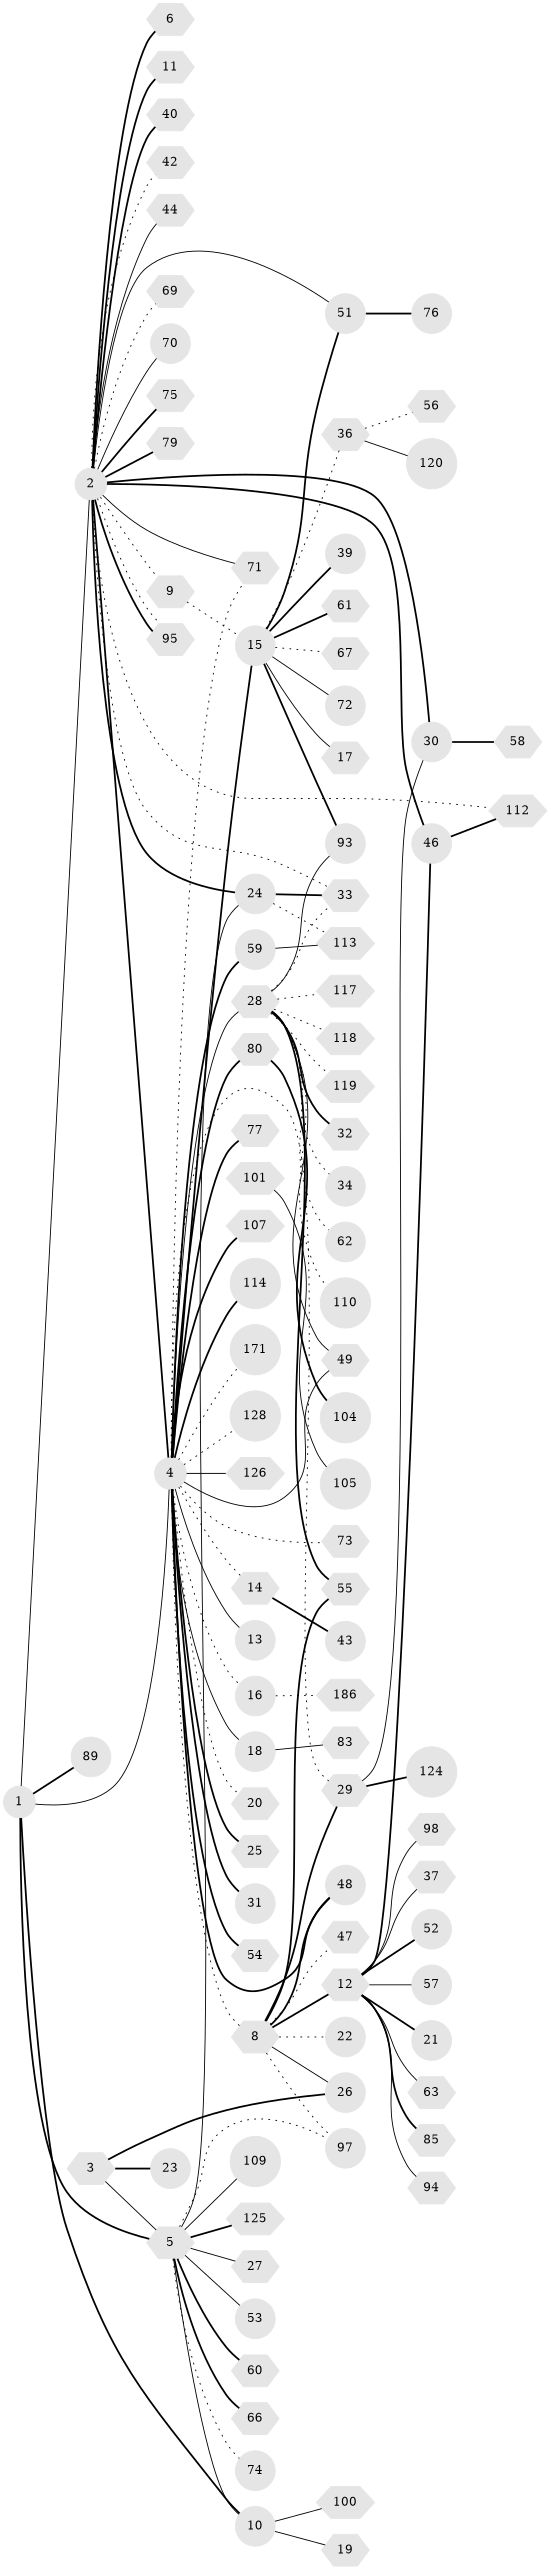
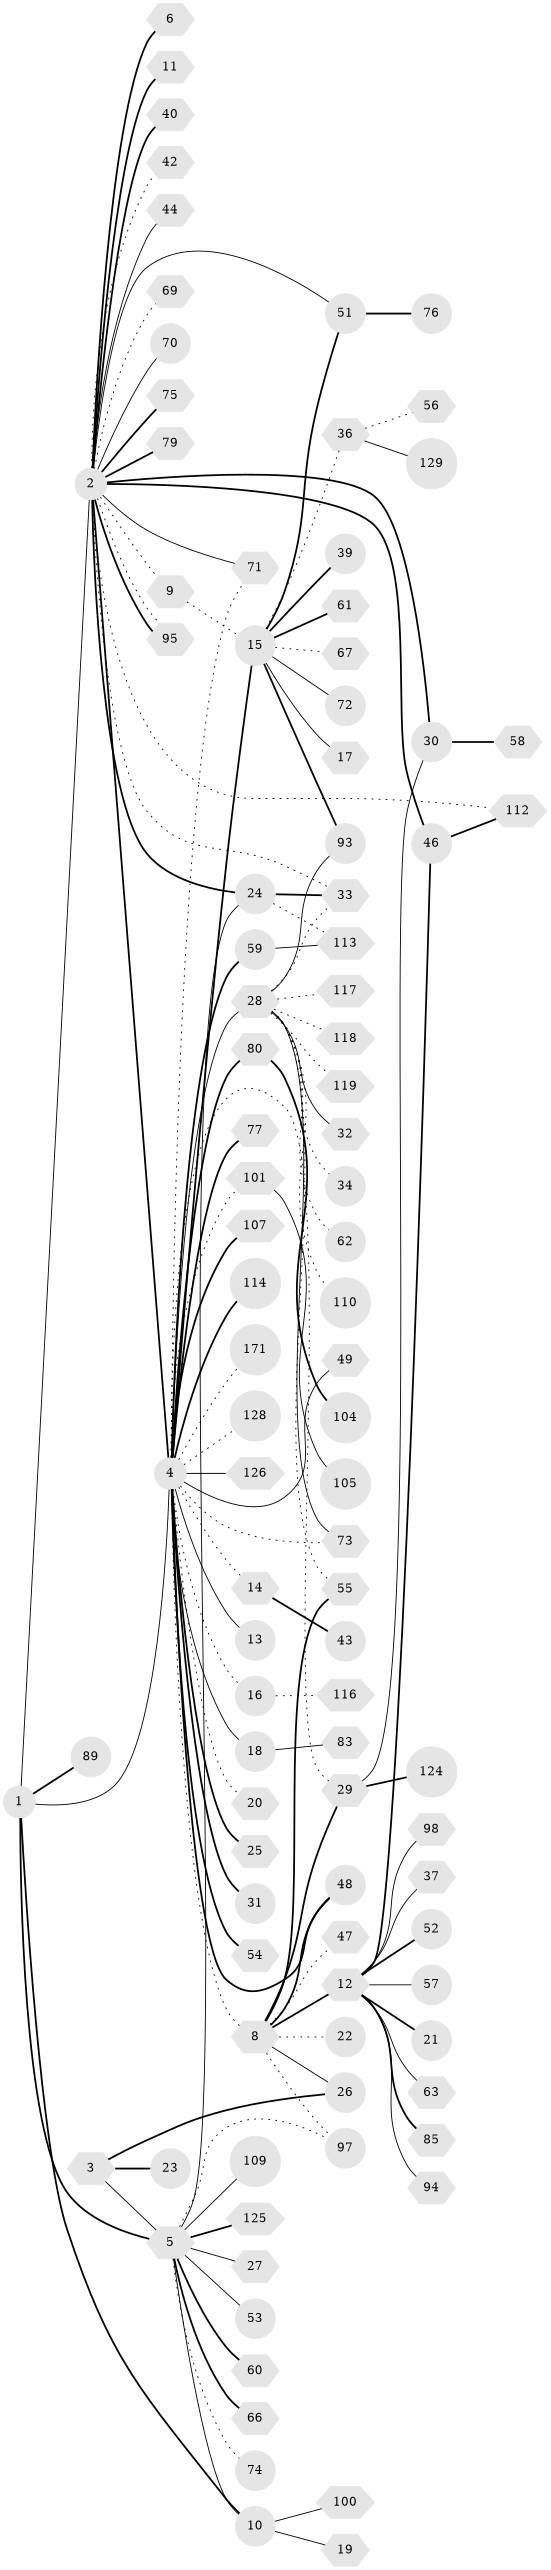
(432, 464) -> (432, 464)
(300, 1068) -> (300, 1068)
(294, 1243) -> (300, 1272)
none -> (185, 1318)
(296, 1412) -> (300, 1295)
(345, 1695) -> (345, 1695)
